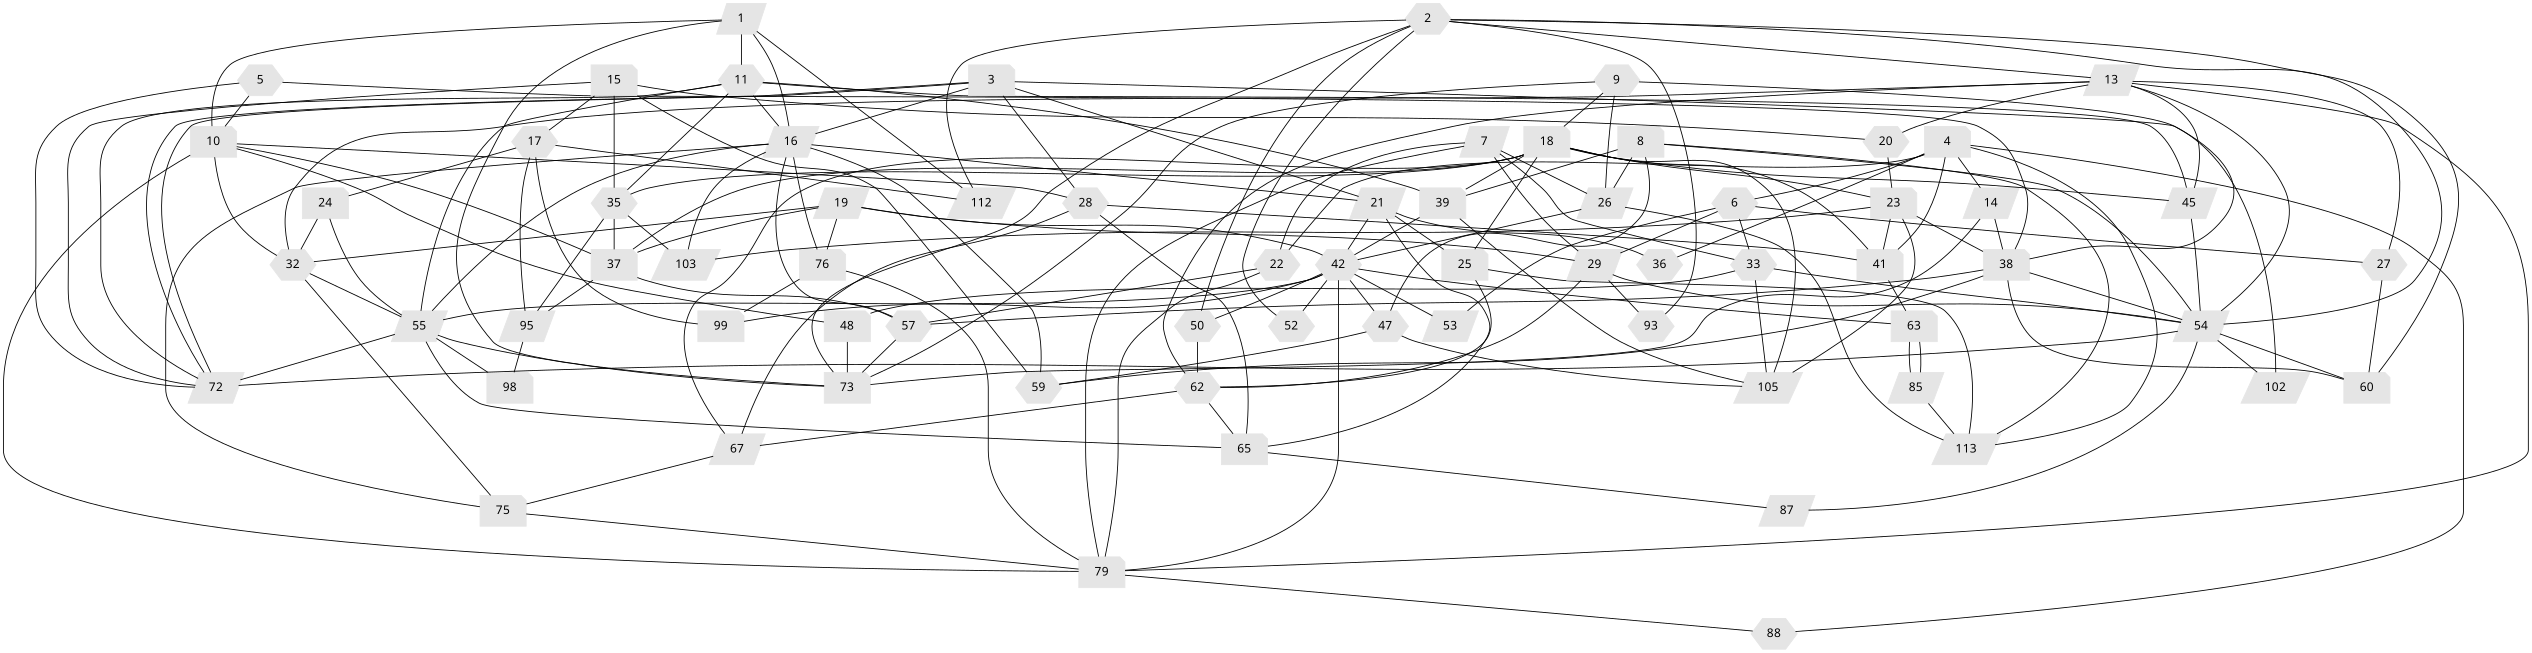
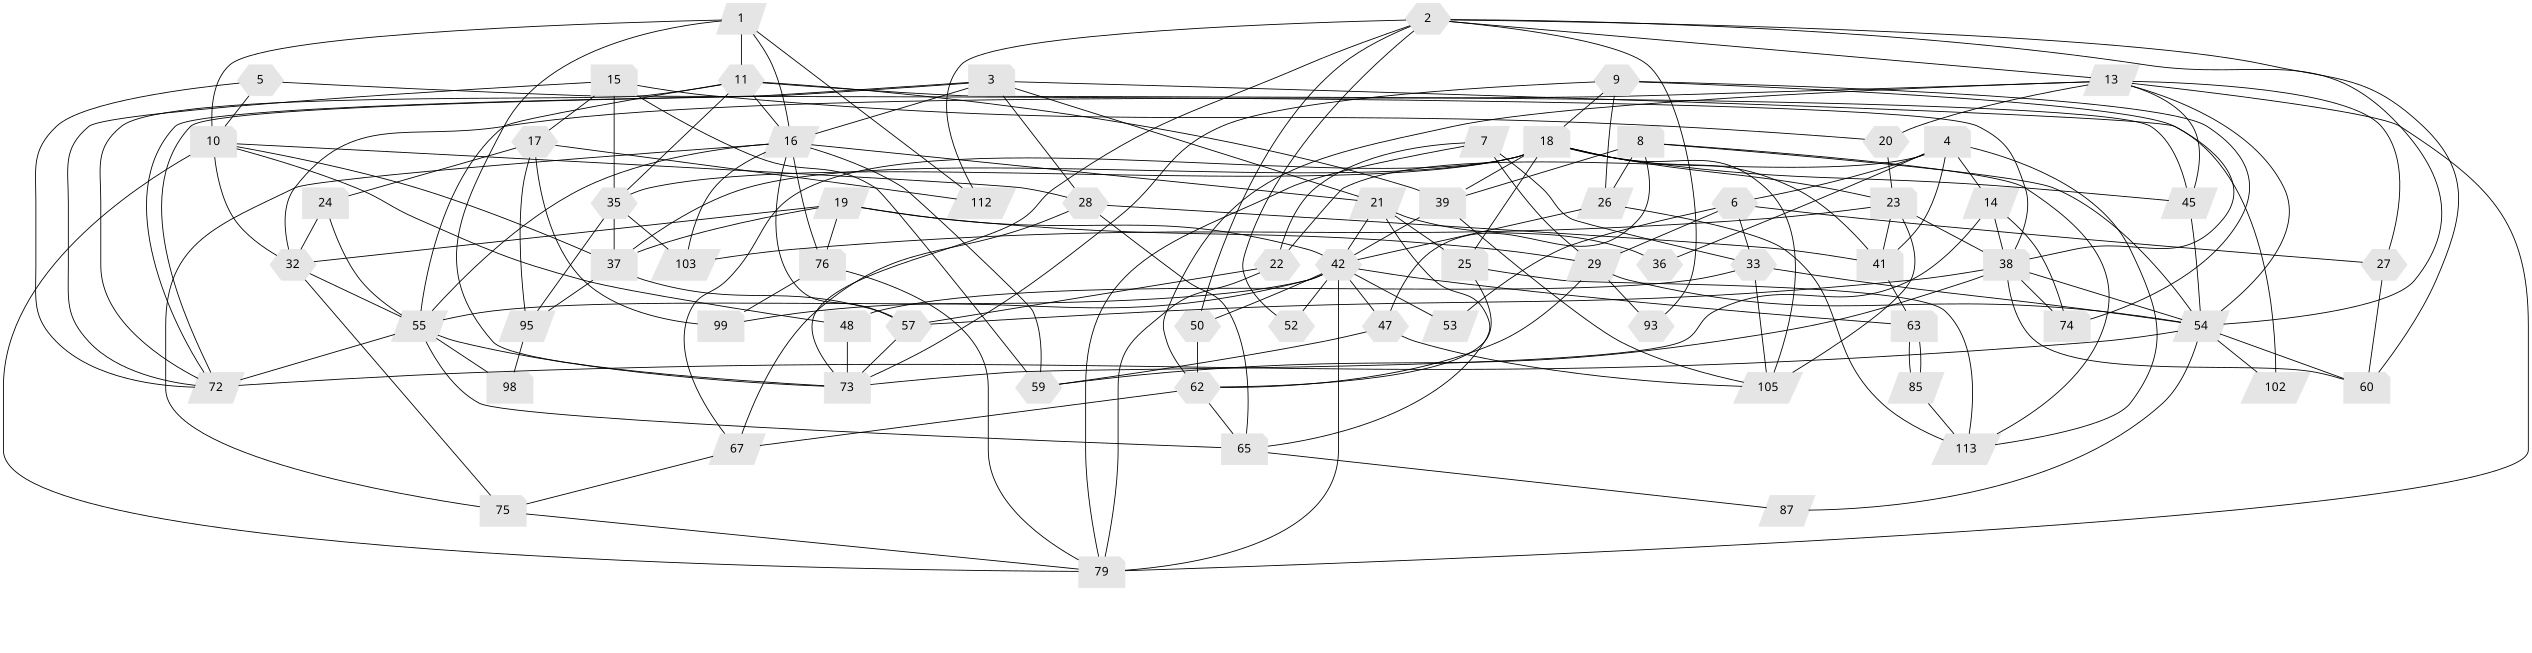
(1550, 175) -> none
none -> (2067, 326)
(1774, 634) -> none
